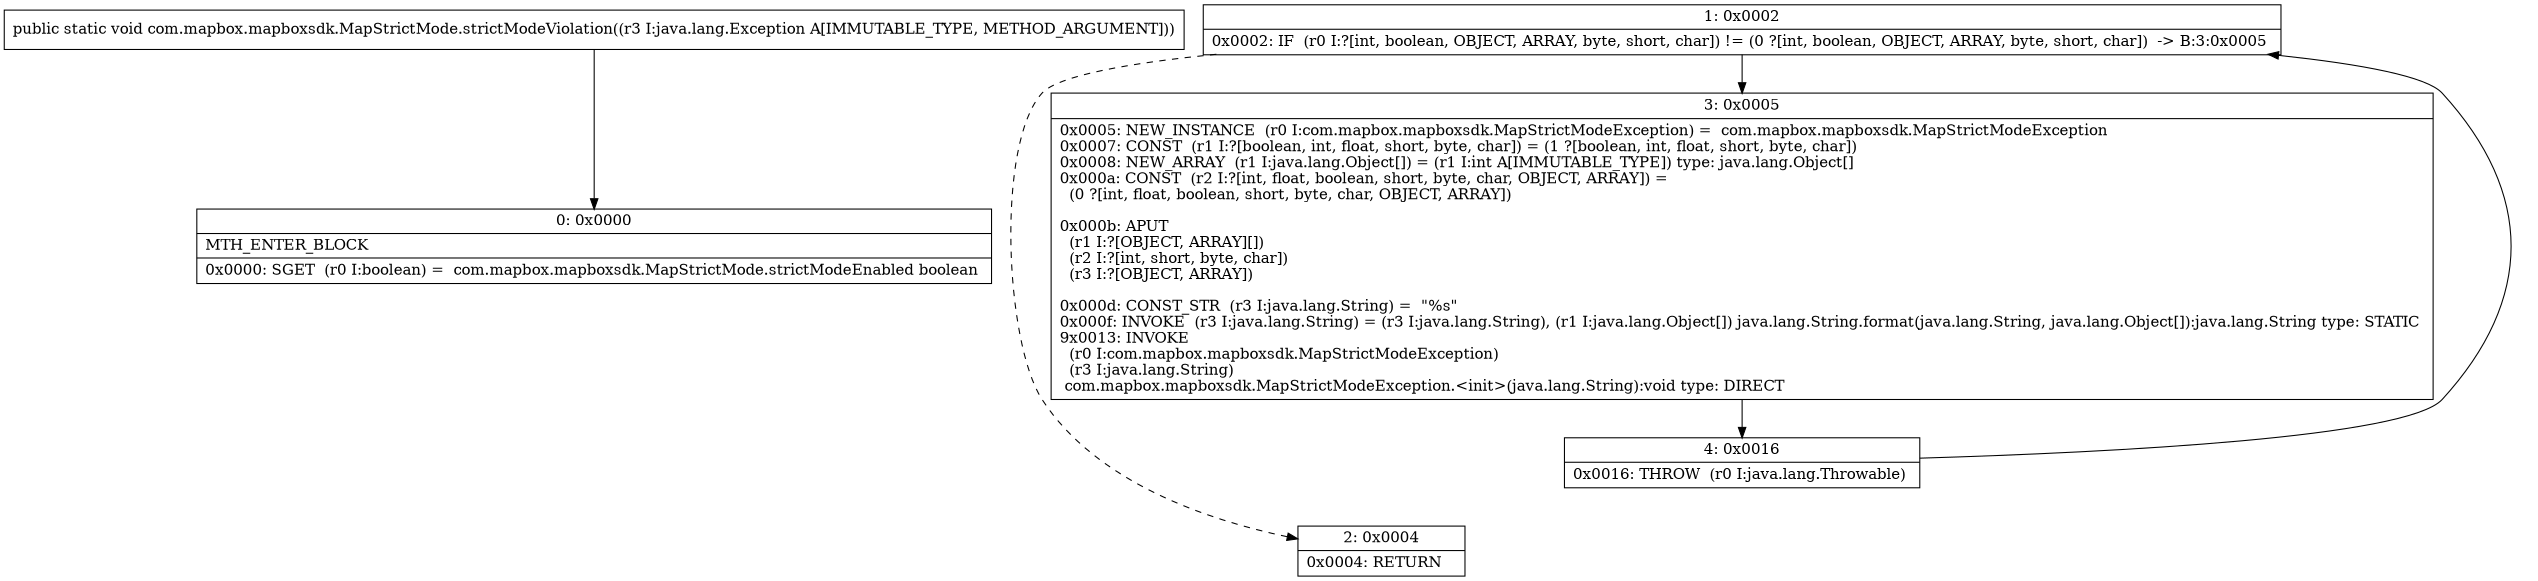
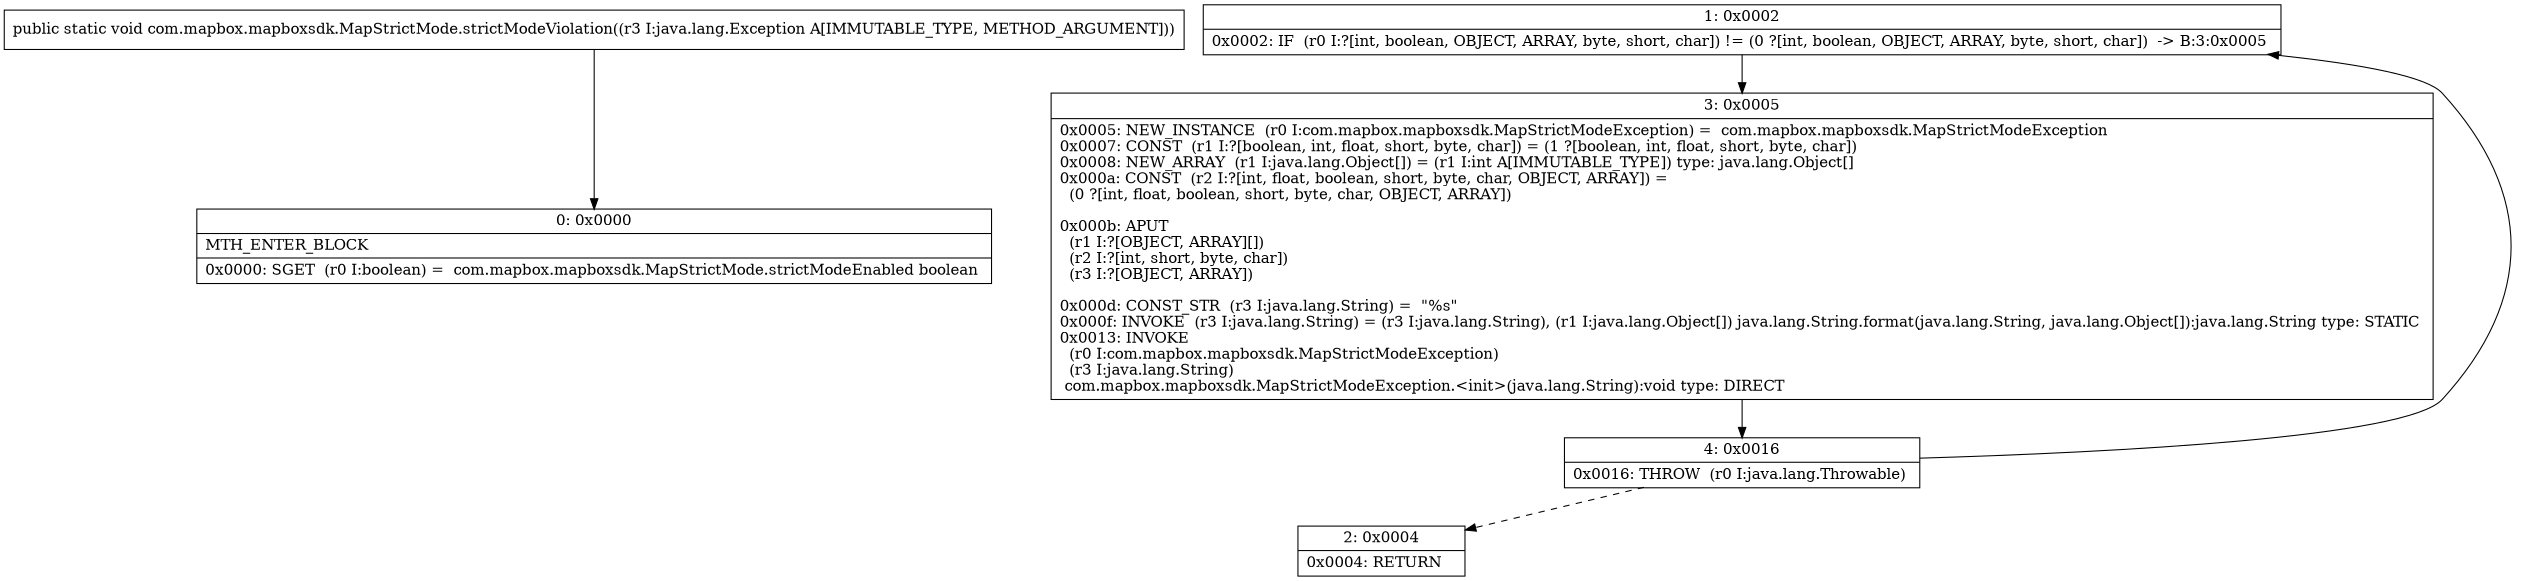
(1015, 299) -> (1560, 507)
(1129, 338) -> (1129, 338)
